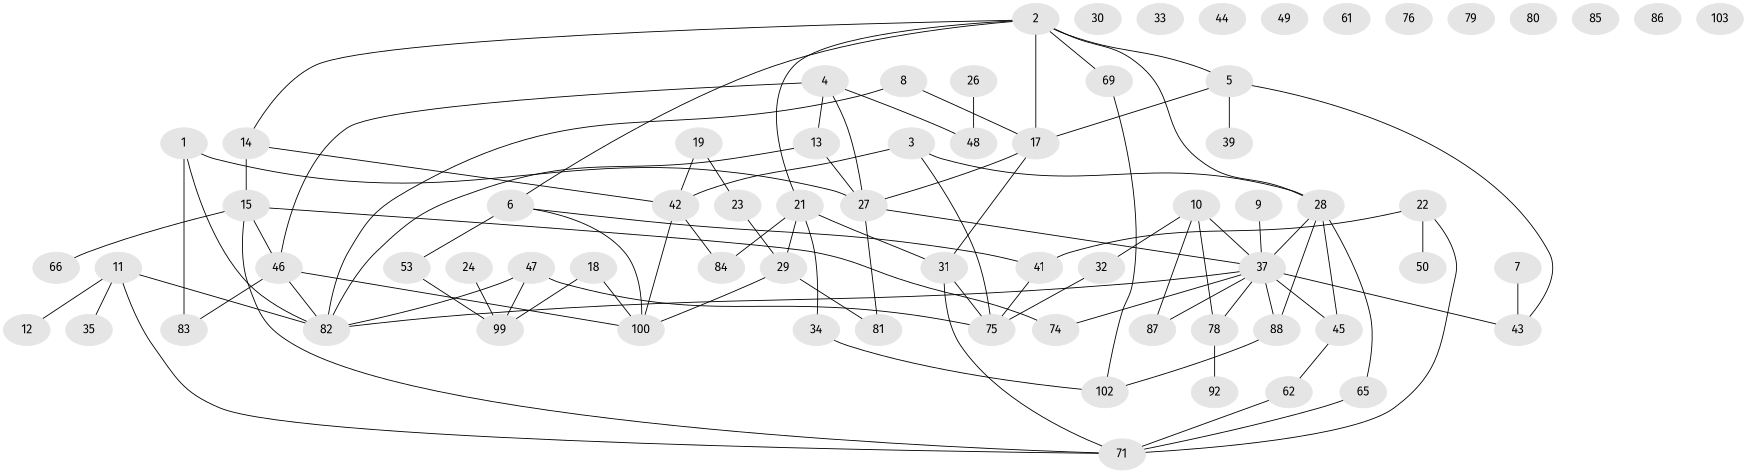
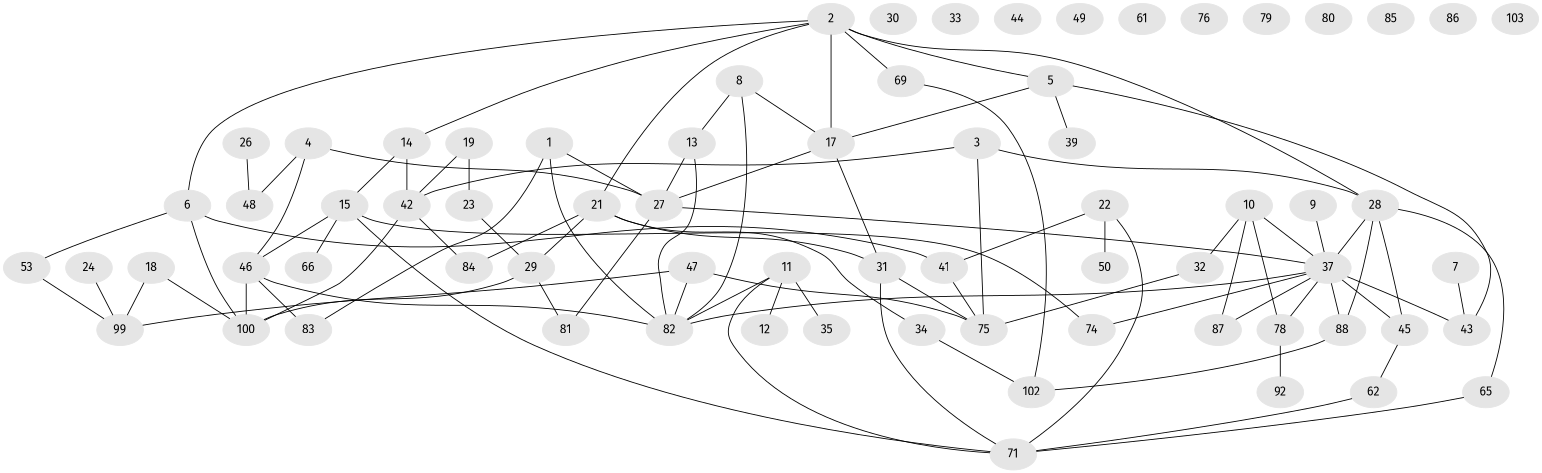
(821, 112) -> (716, 112)
